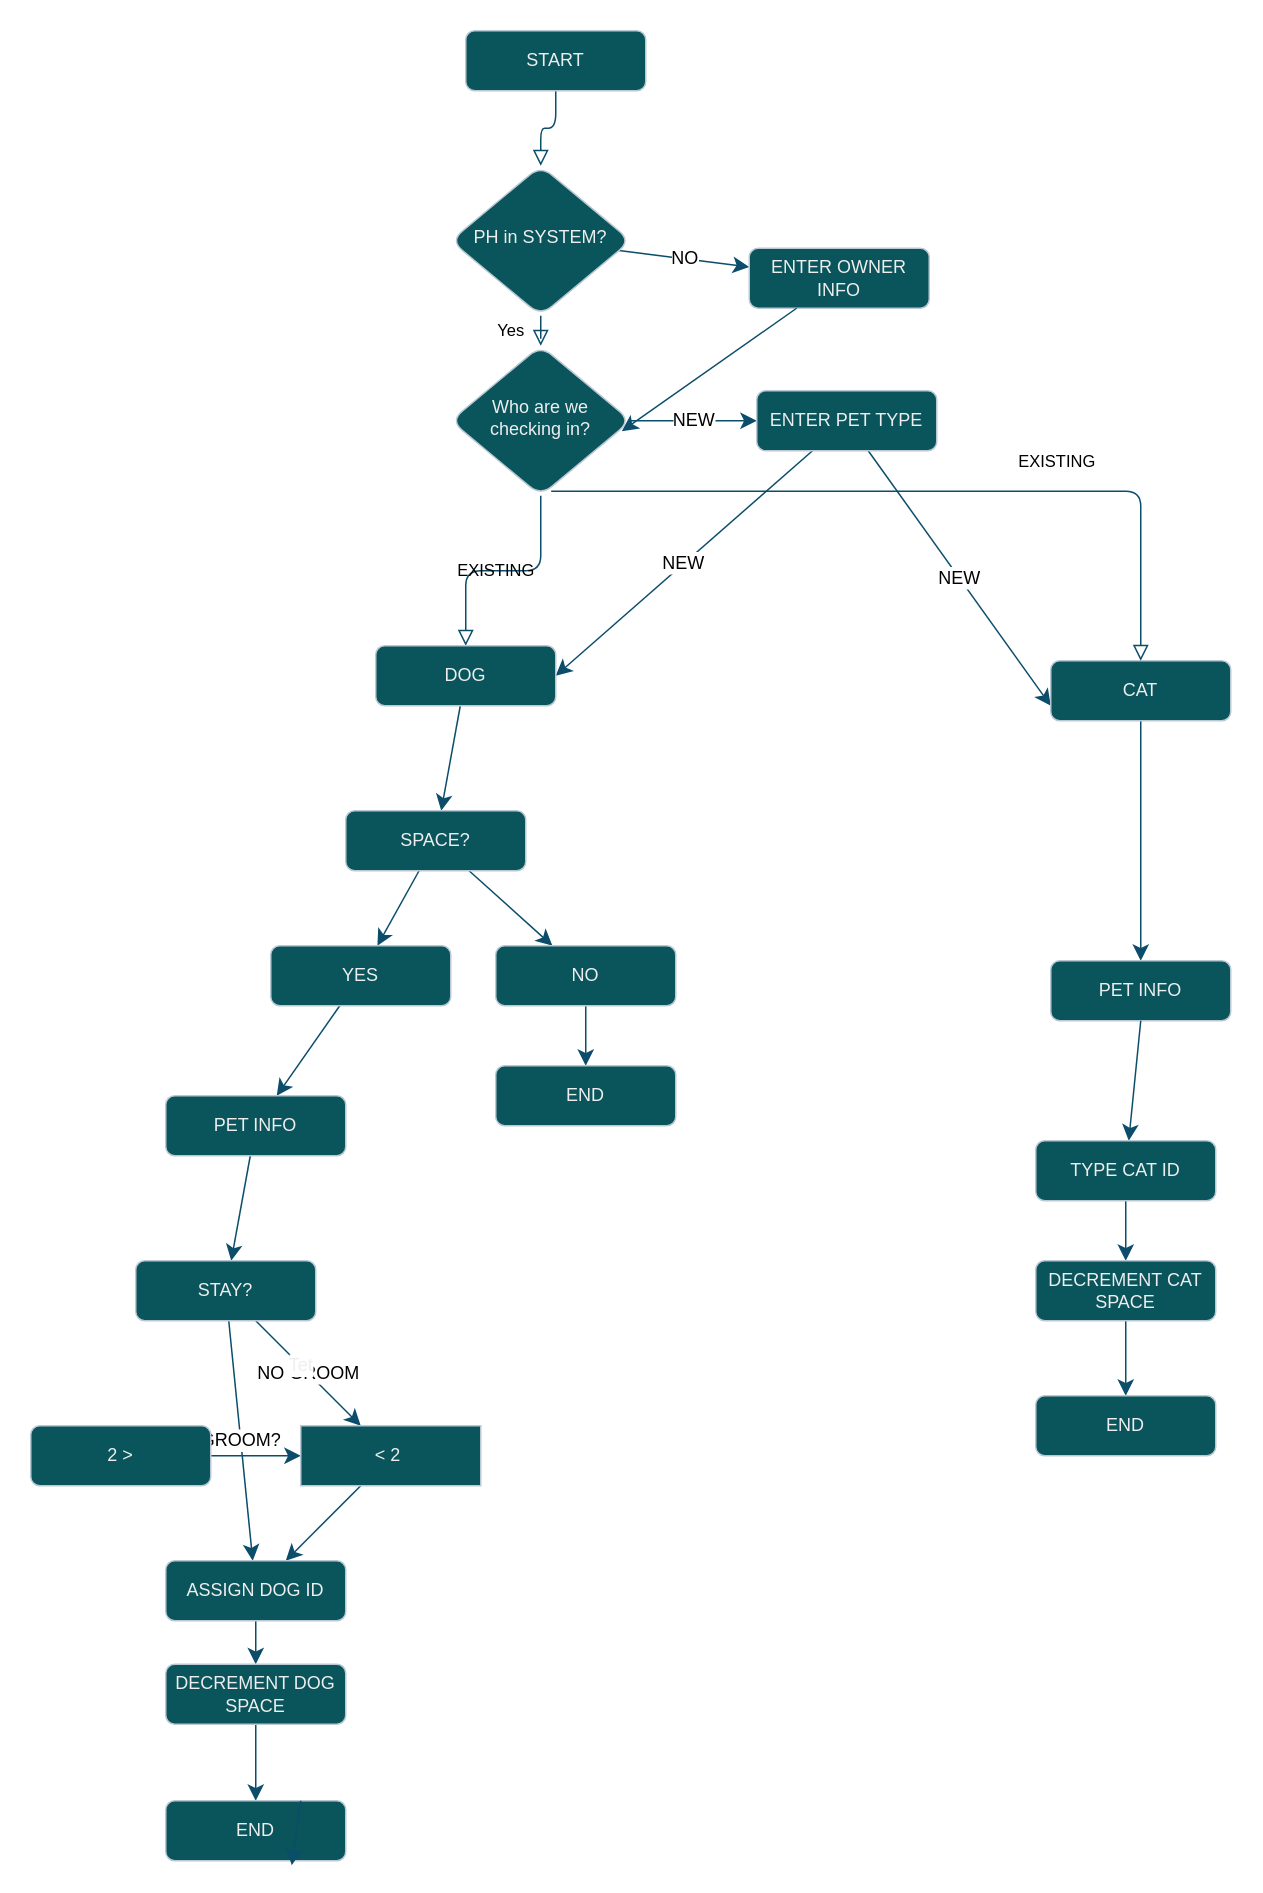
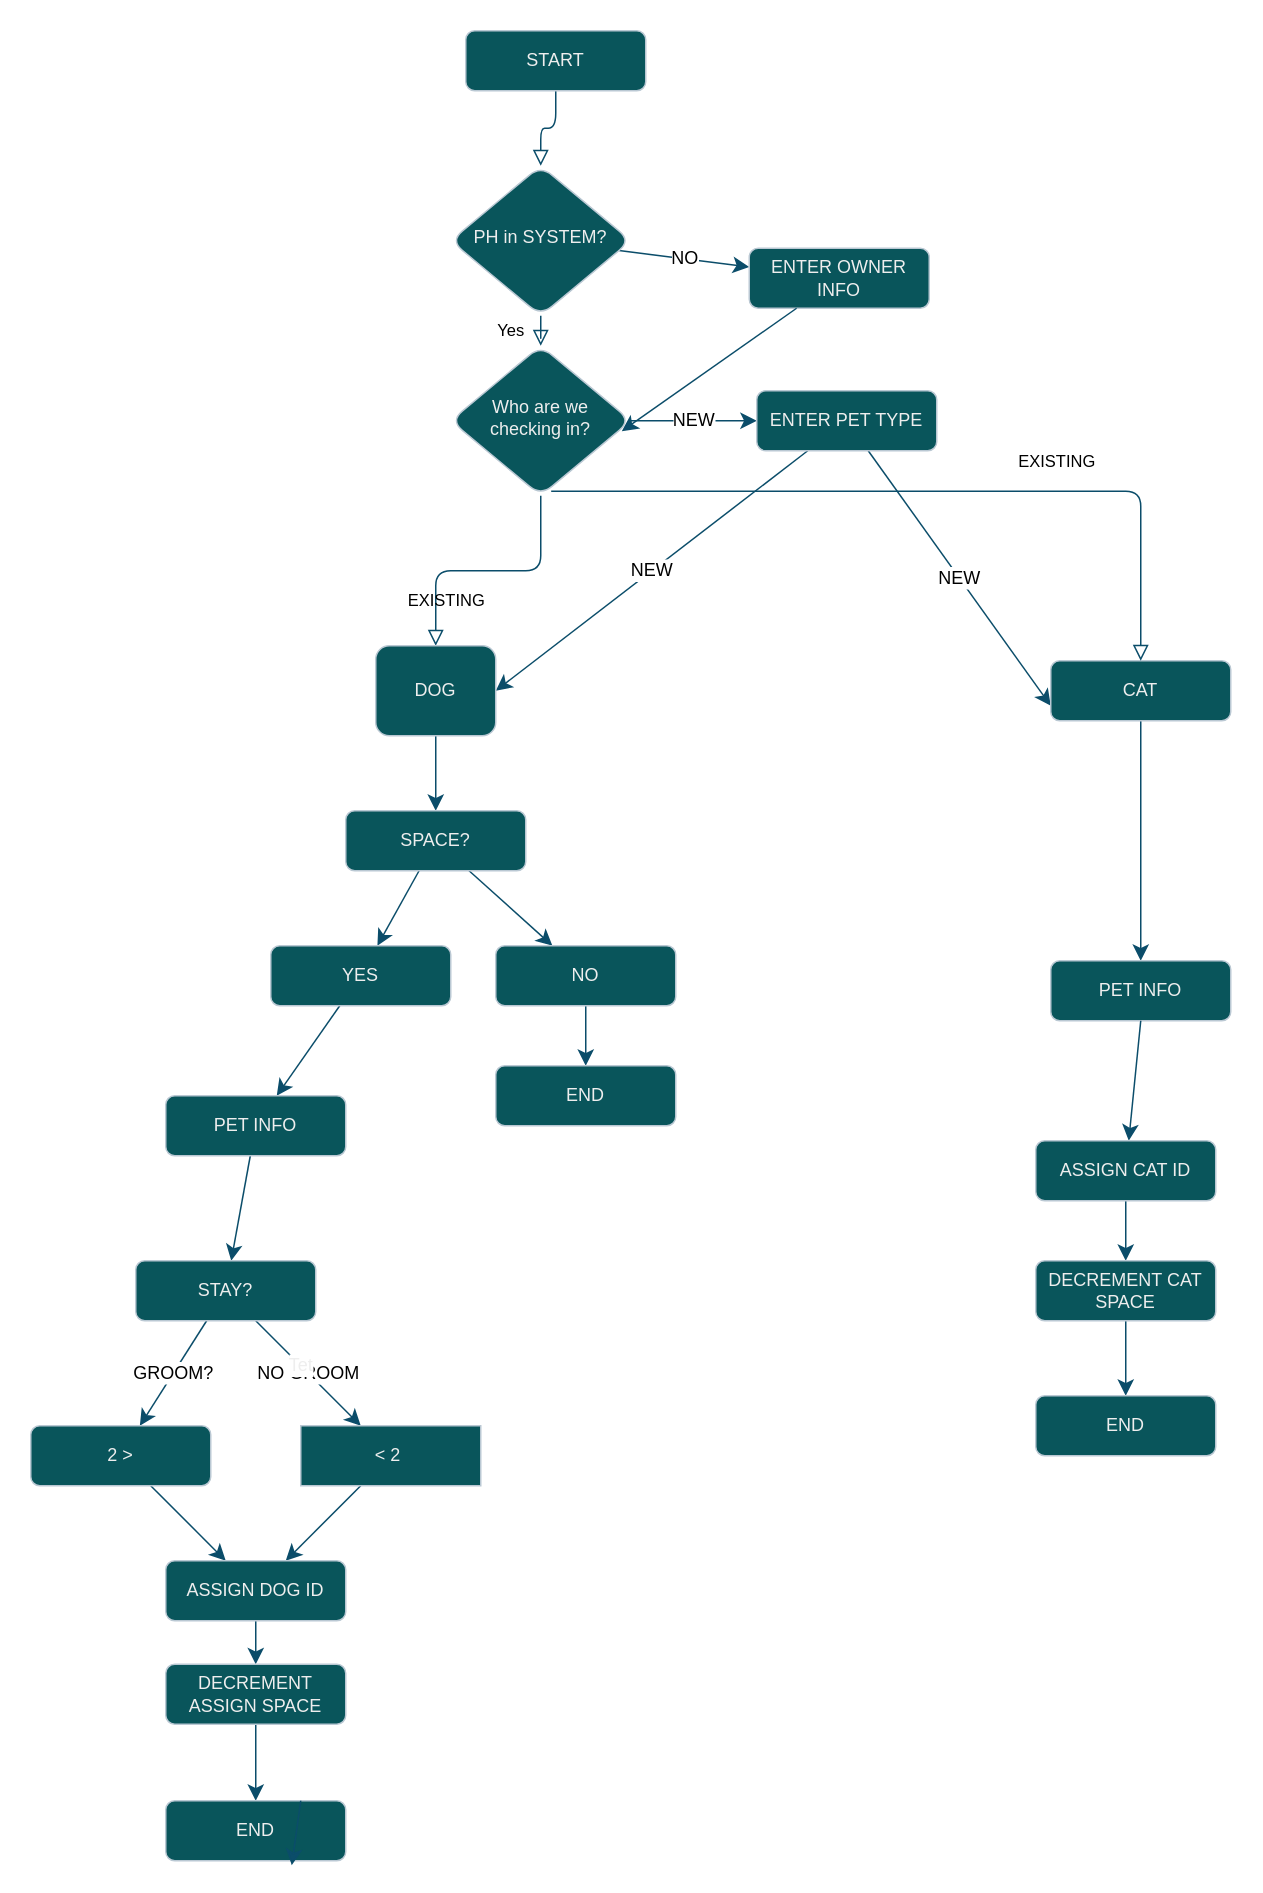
(466, 676) -> (436, 691)
(1126, 1171) -> (1126, 1171)
(240, 1436) -> (176, 1369)
(250, 1456) -> (185, 1520)
(256, 1694) -> (256, 1694)
